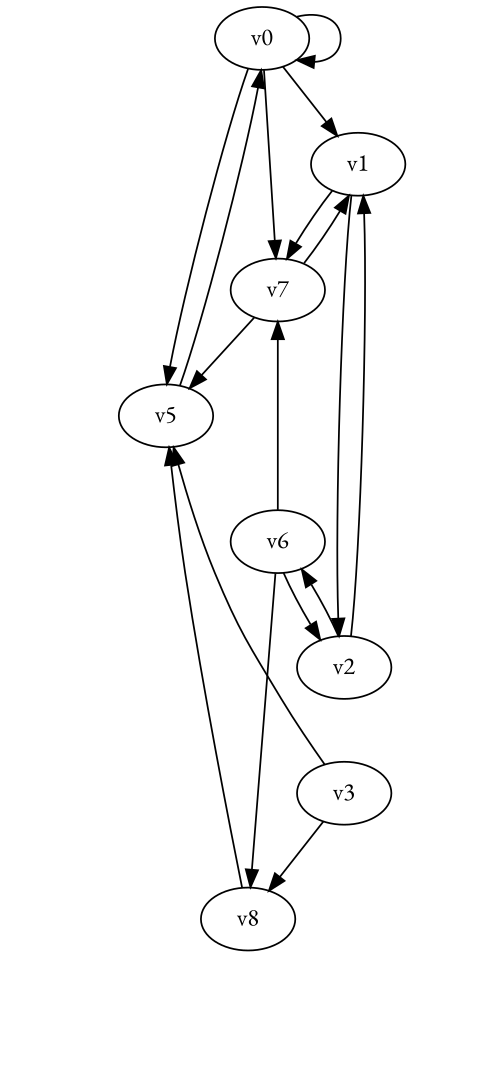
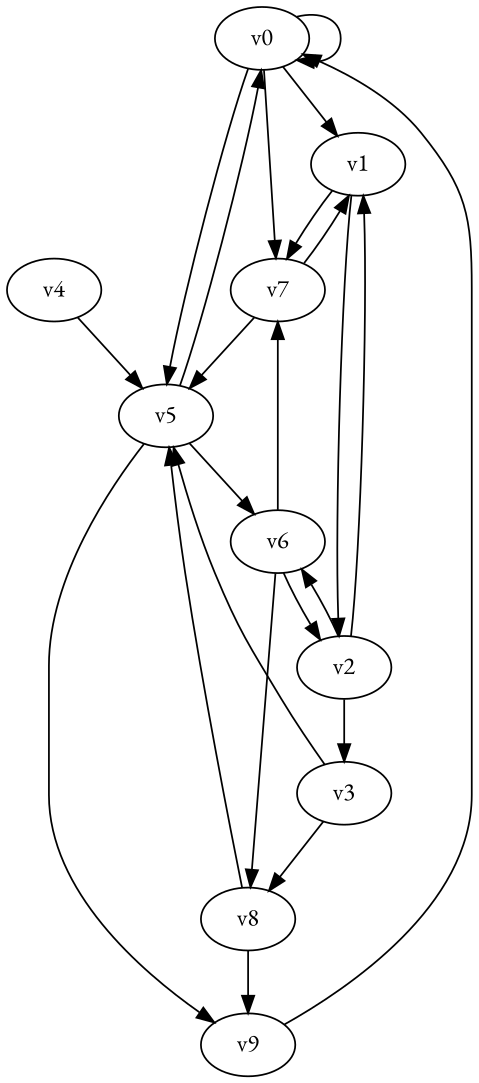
none -> (54, 290)
none -> (216, 472)
none -> (344, 722)
none -> (248, 1045)
